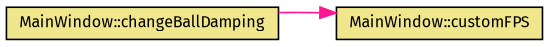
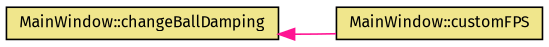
(299, 12) -> (315, 34)
